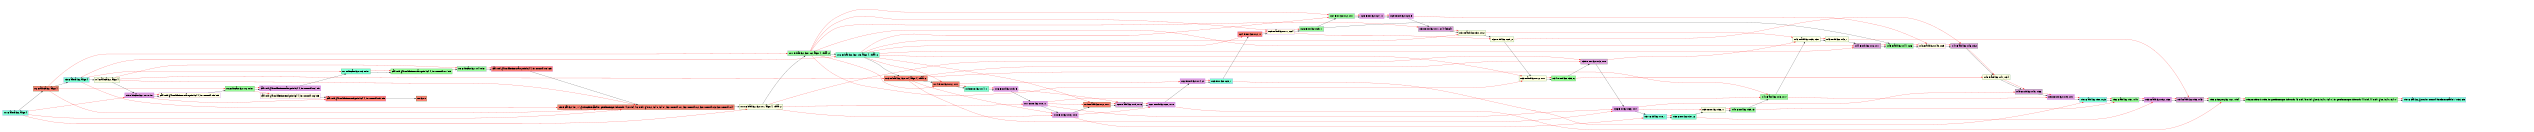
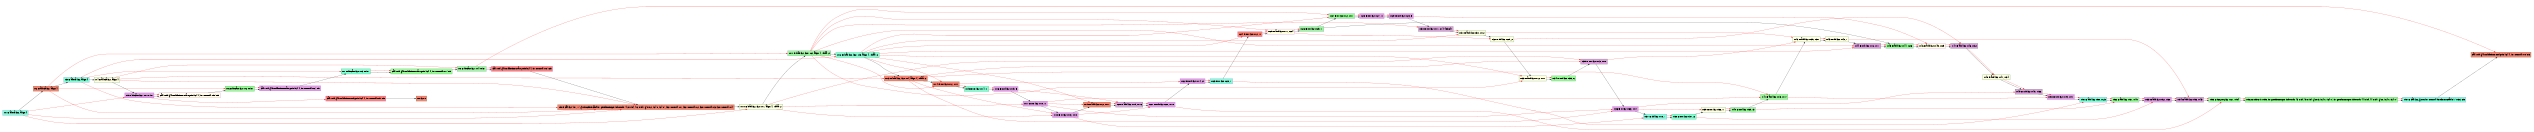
none -> (2501, 55)
(1778, 77) -> none
(290, 96) -> none
